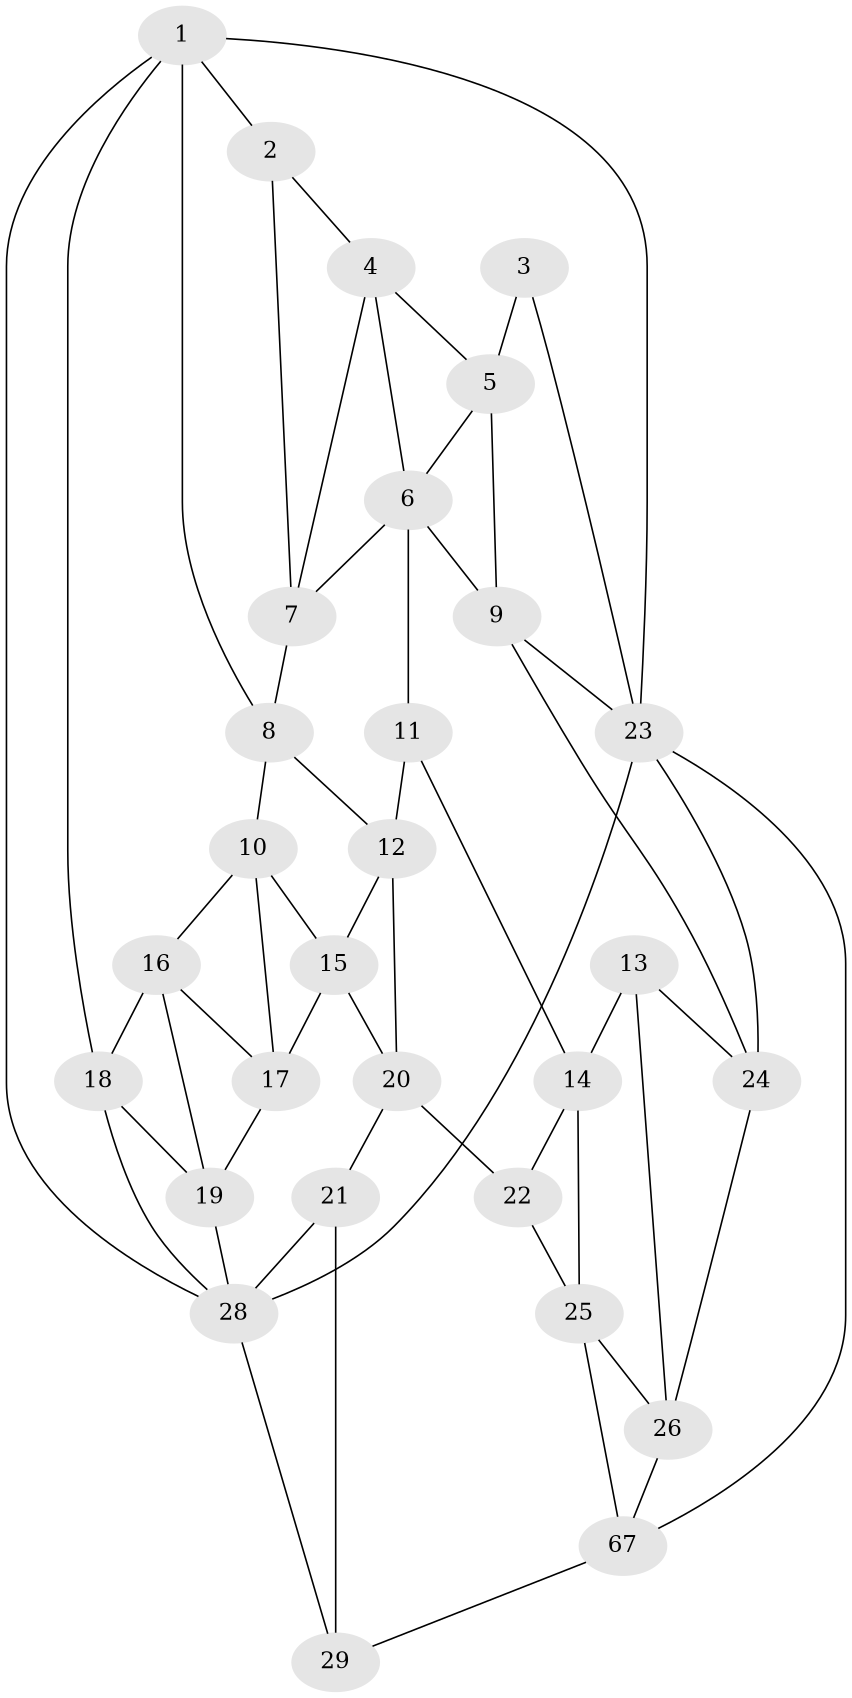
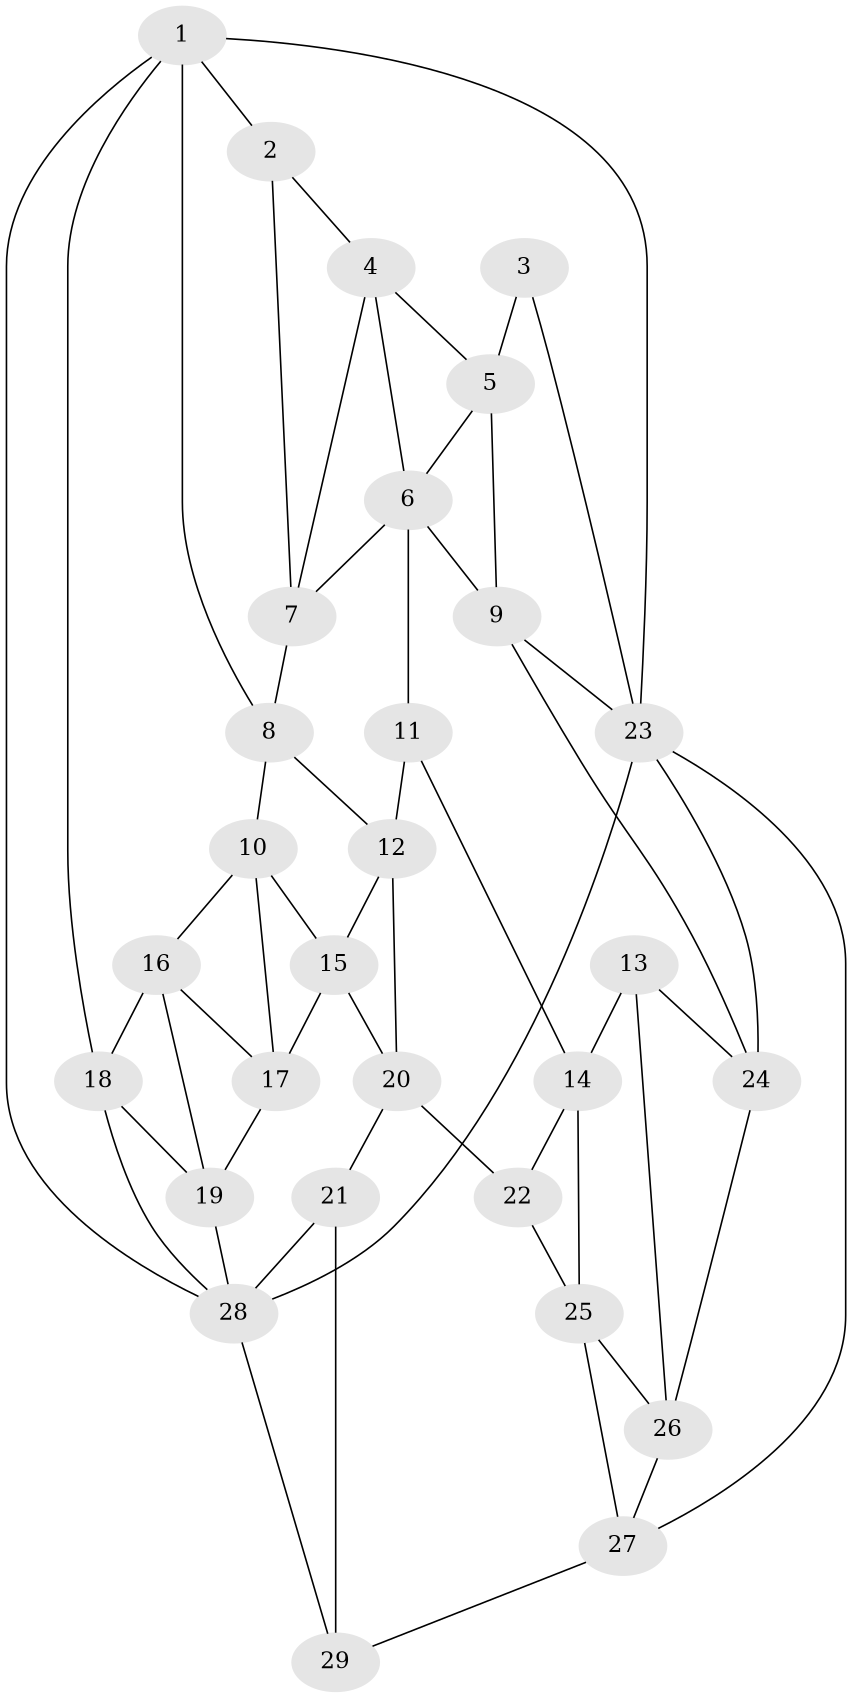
(623, 1546) -> (623, 1546)
